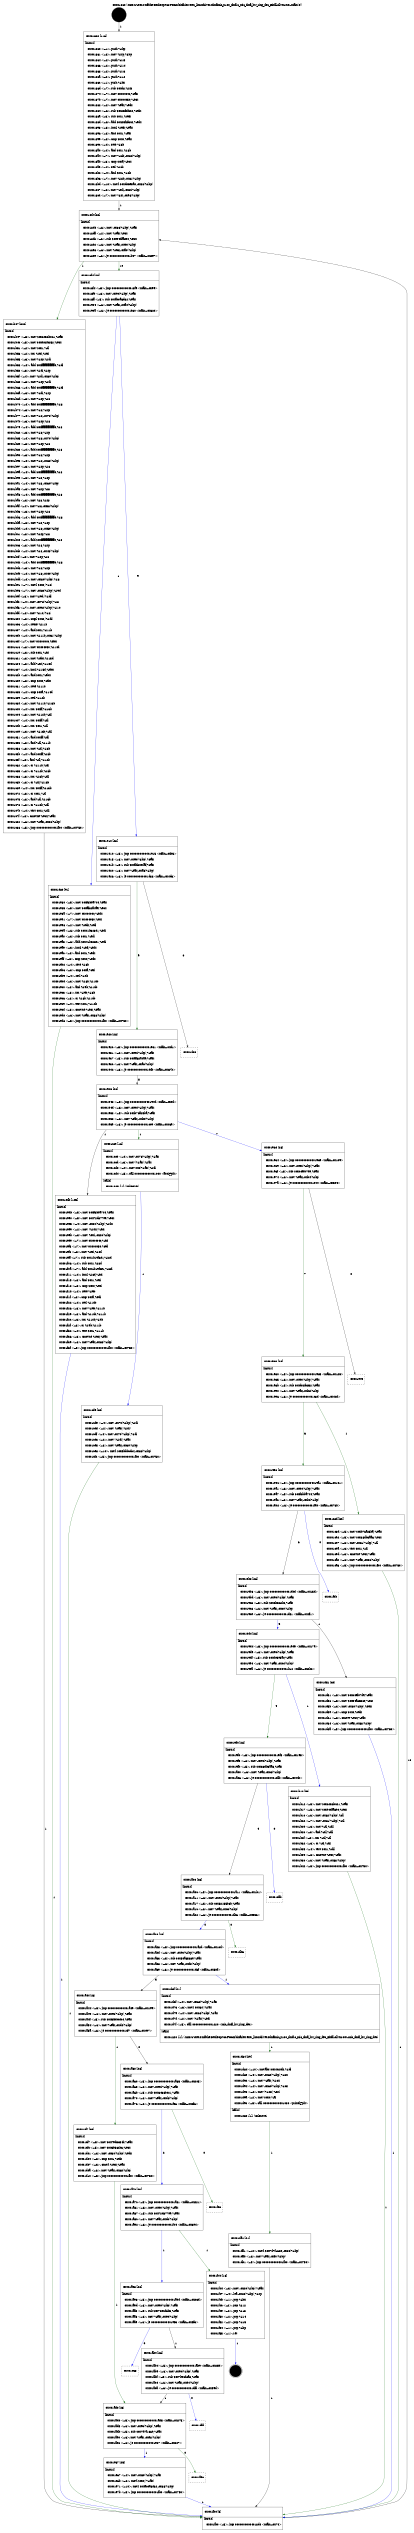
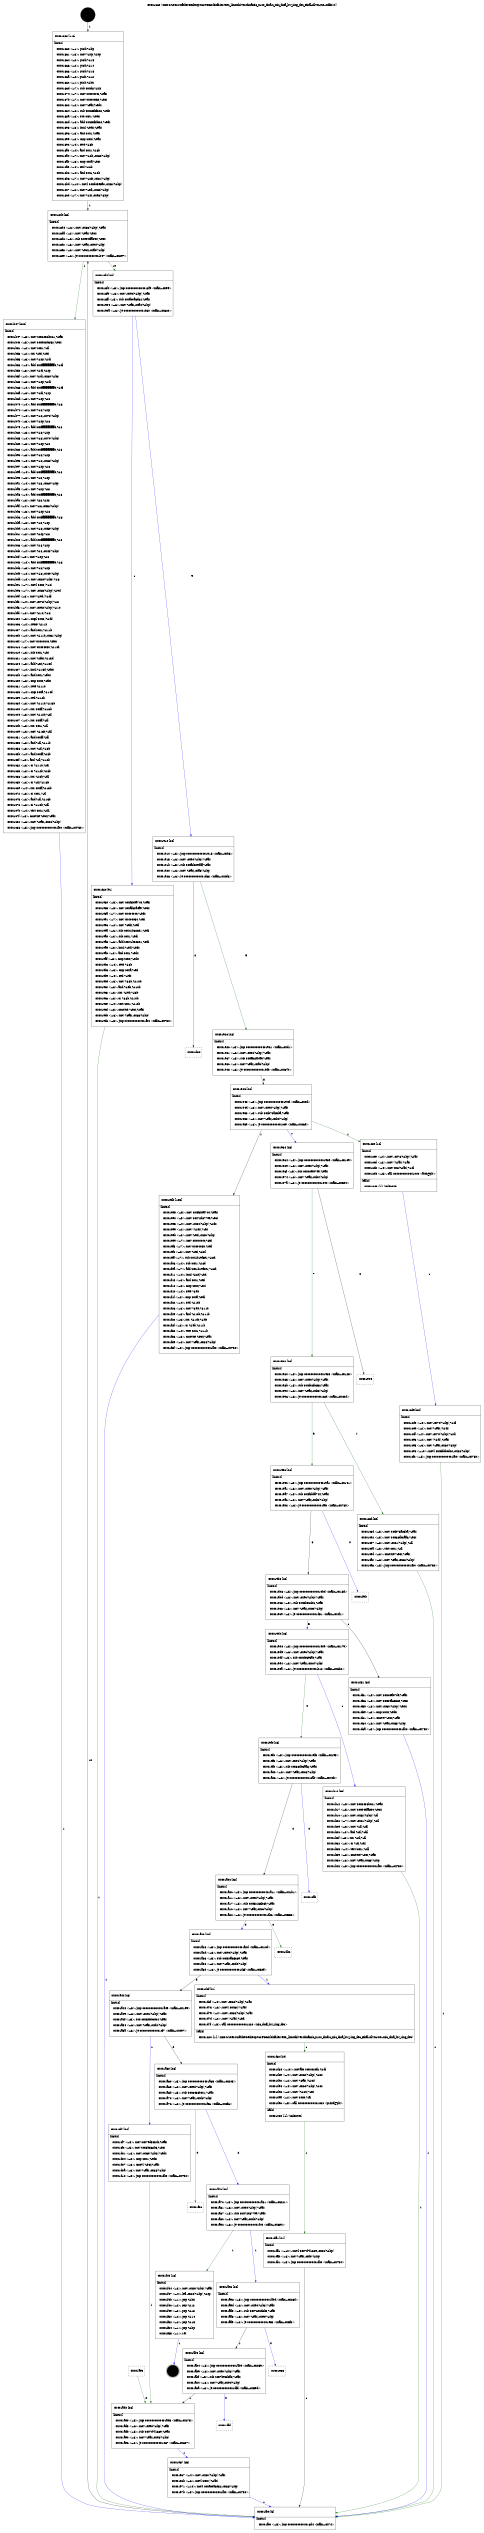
(44, 1743) -> (62, 1758)
(115, 2080) -> (150, 2080)
(188, 2459) -> (141, 2389)
